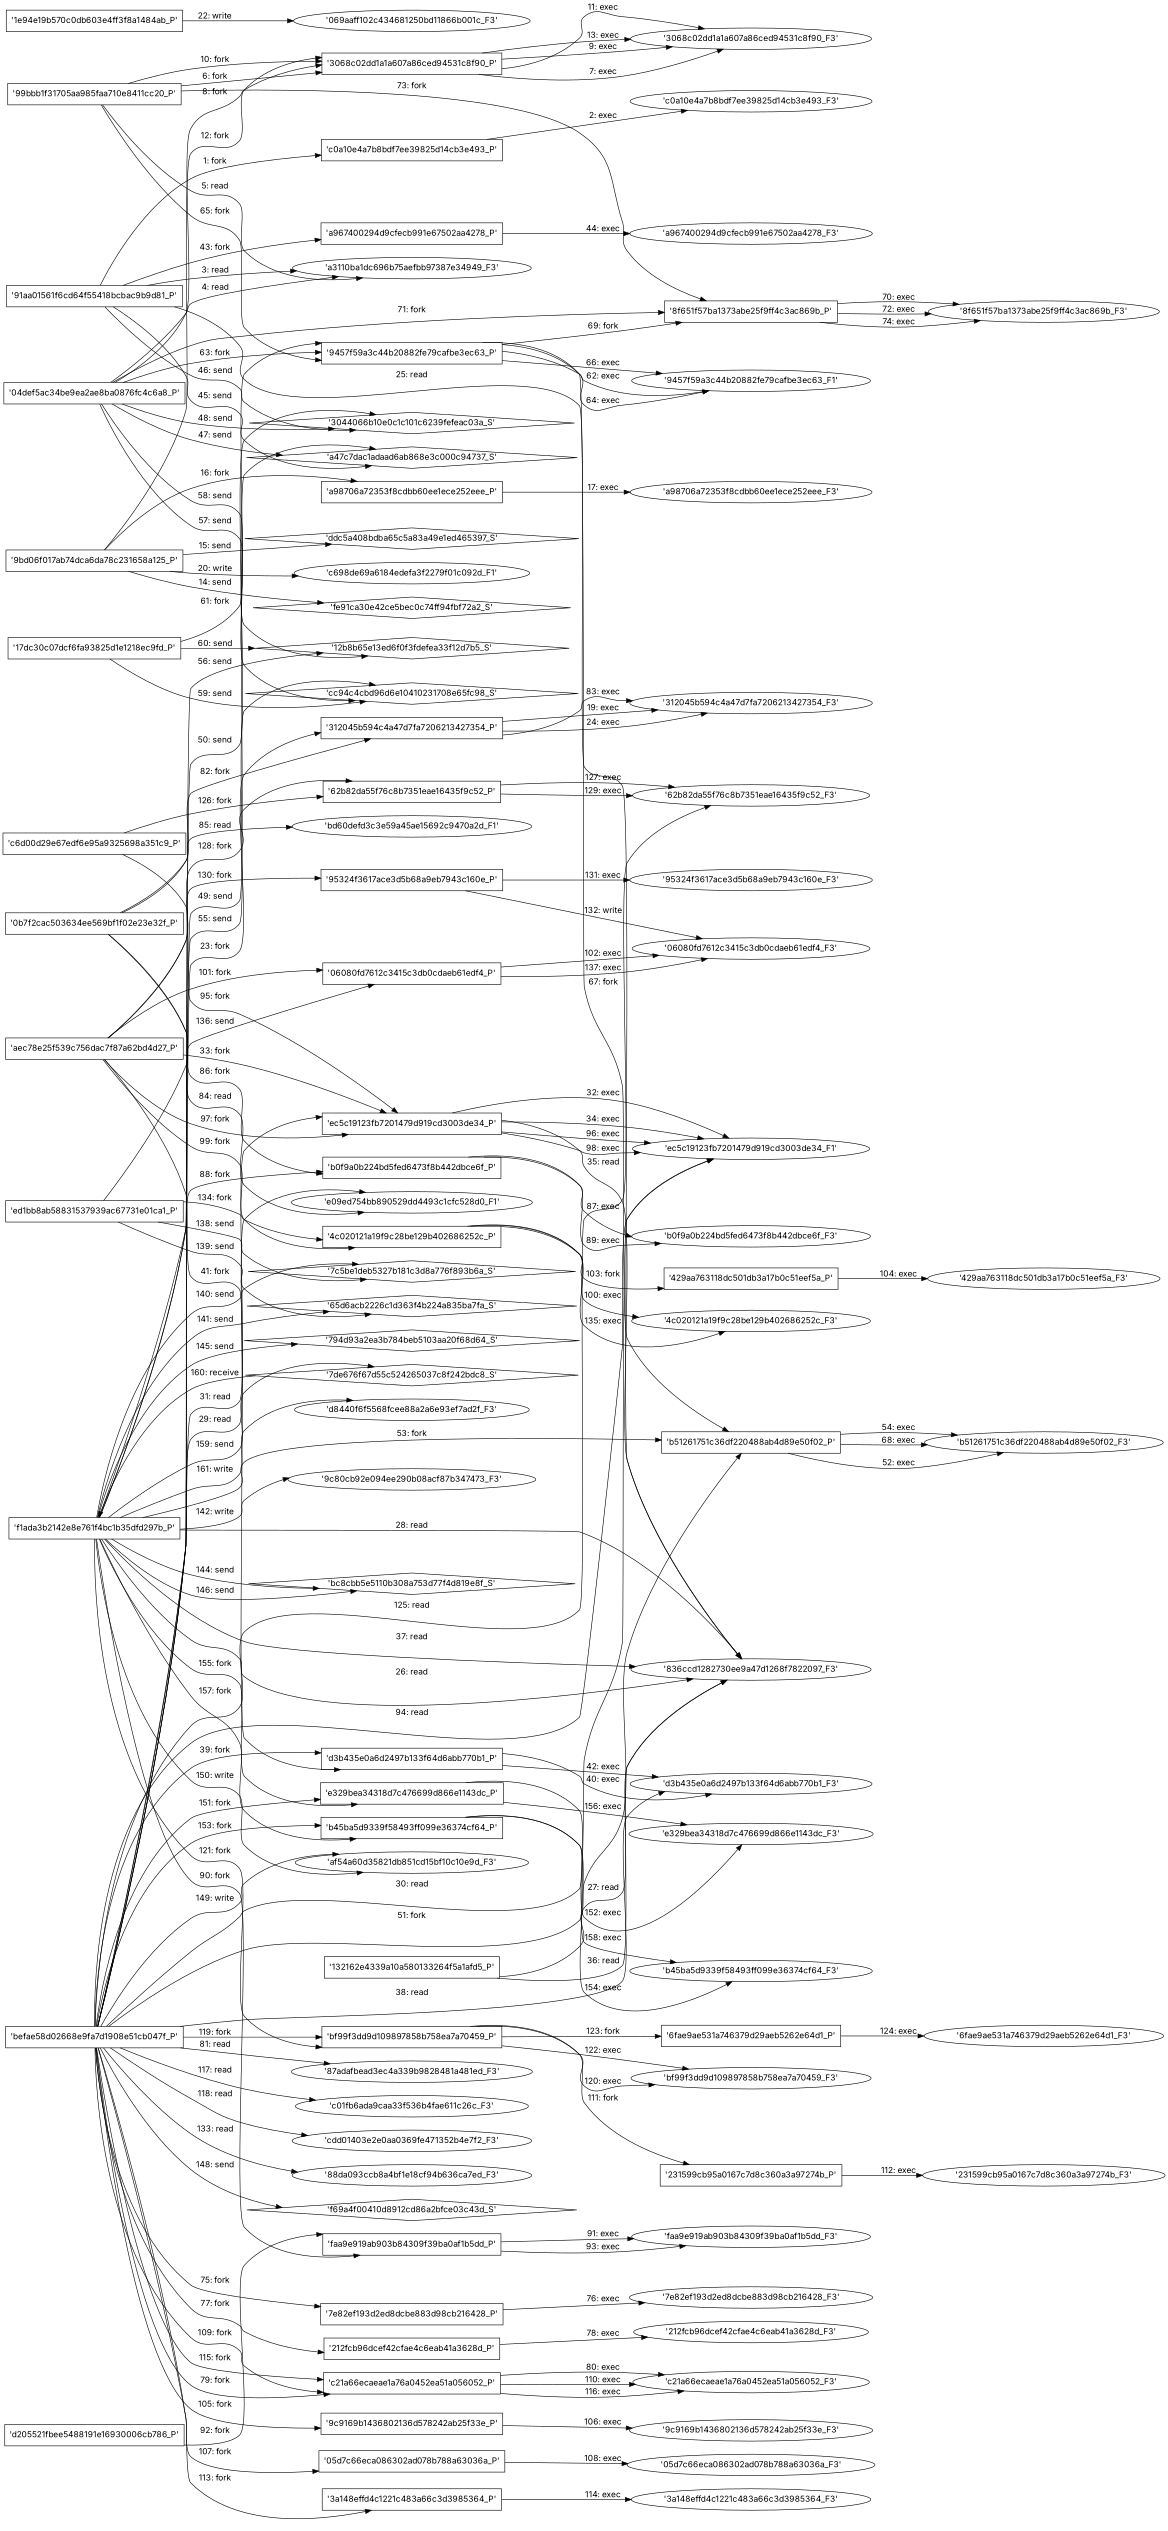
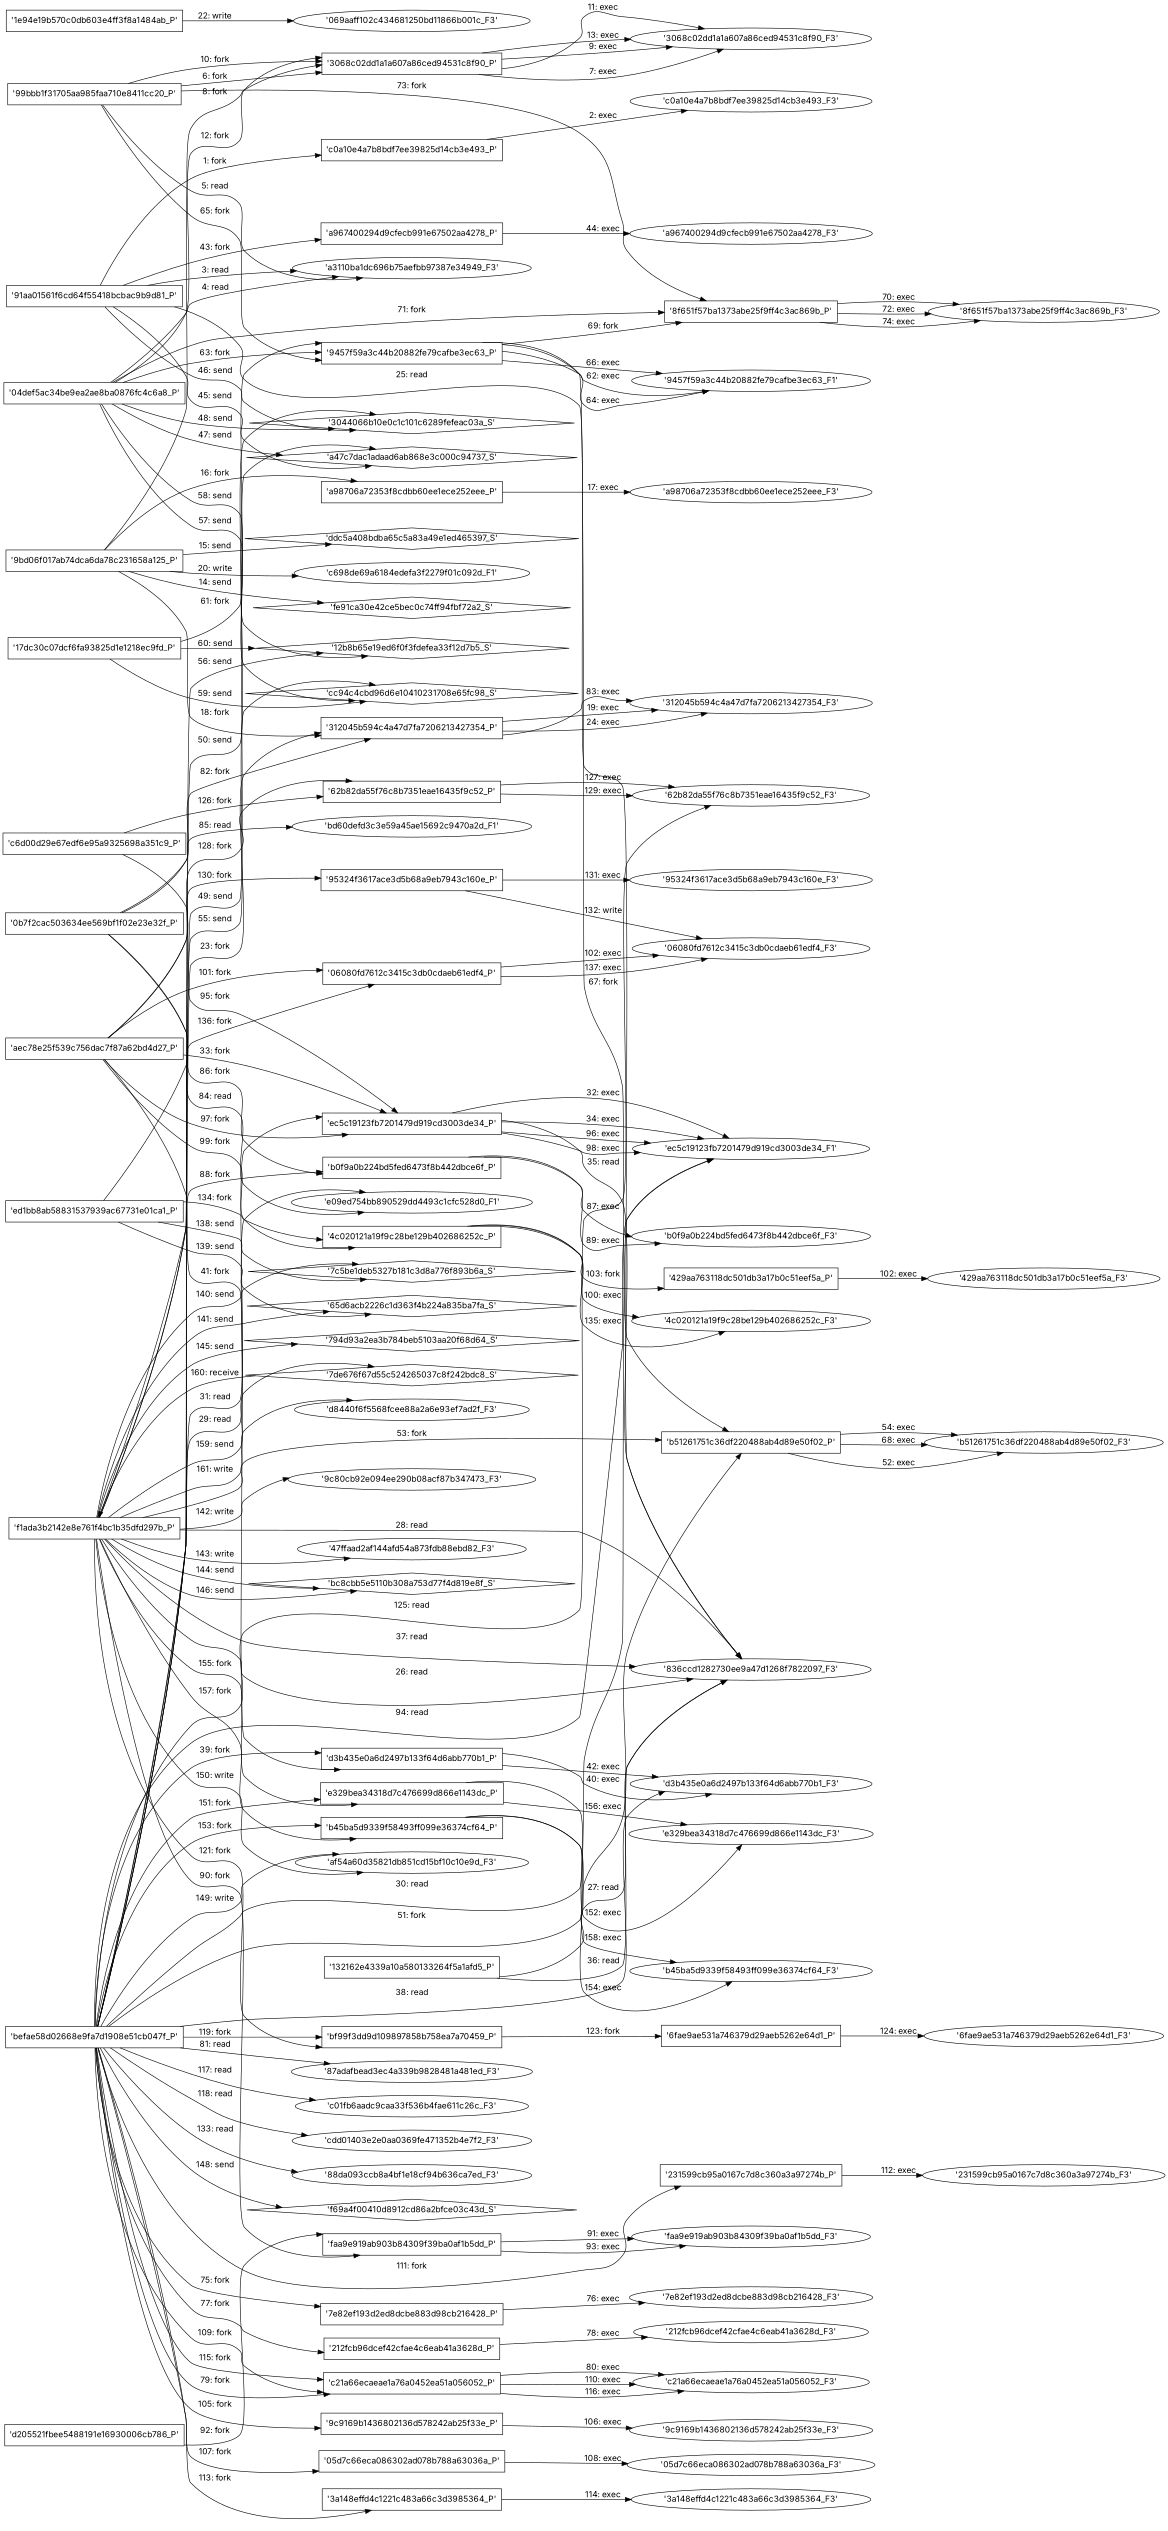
(412, 423) -> (412, 423)
(412, 648) -> (412, 648)
none -> (187, 685)
(215, 1022) -> (215, 1022)
(899, 1274) -> (899, 1274)
none -> (412, 1549)
(751, 2078) -> none
(582, 2094) -> (346, 2288)
(412, 2106) -> (412, 2106)
